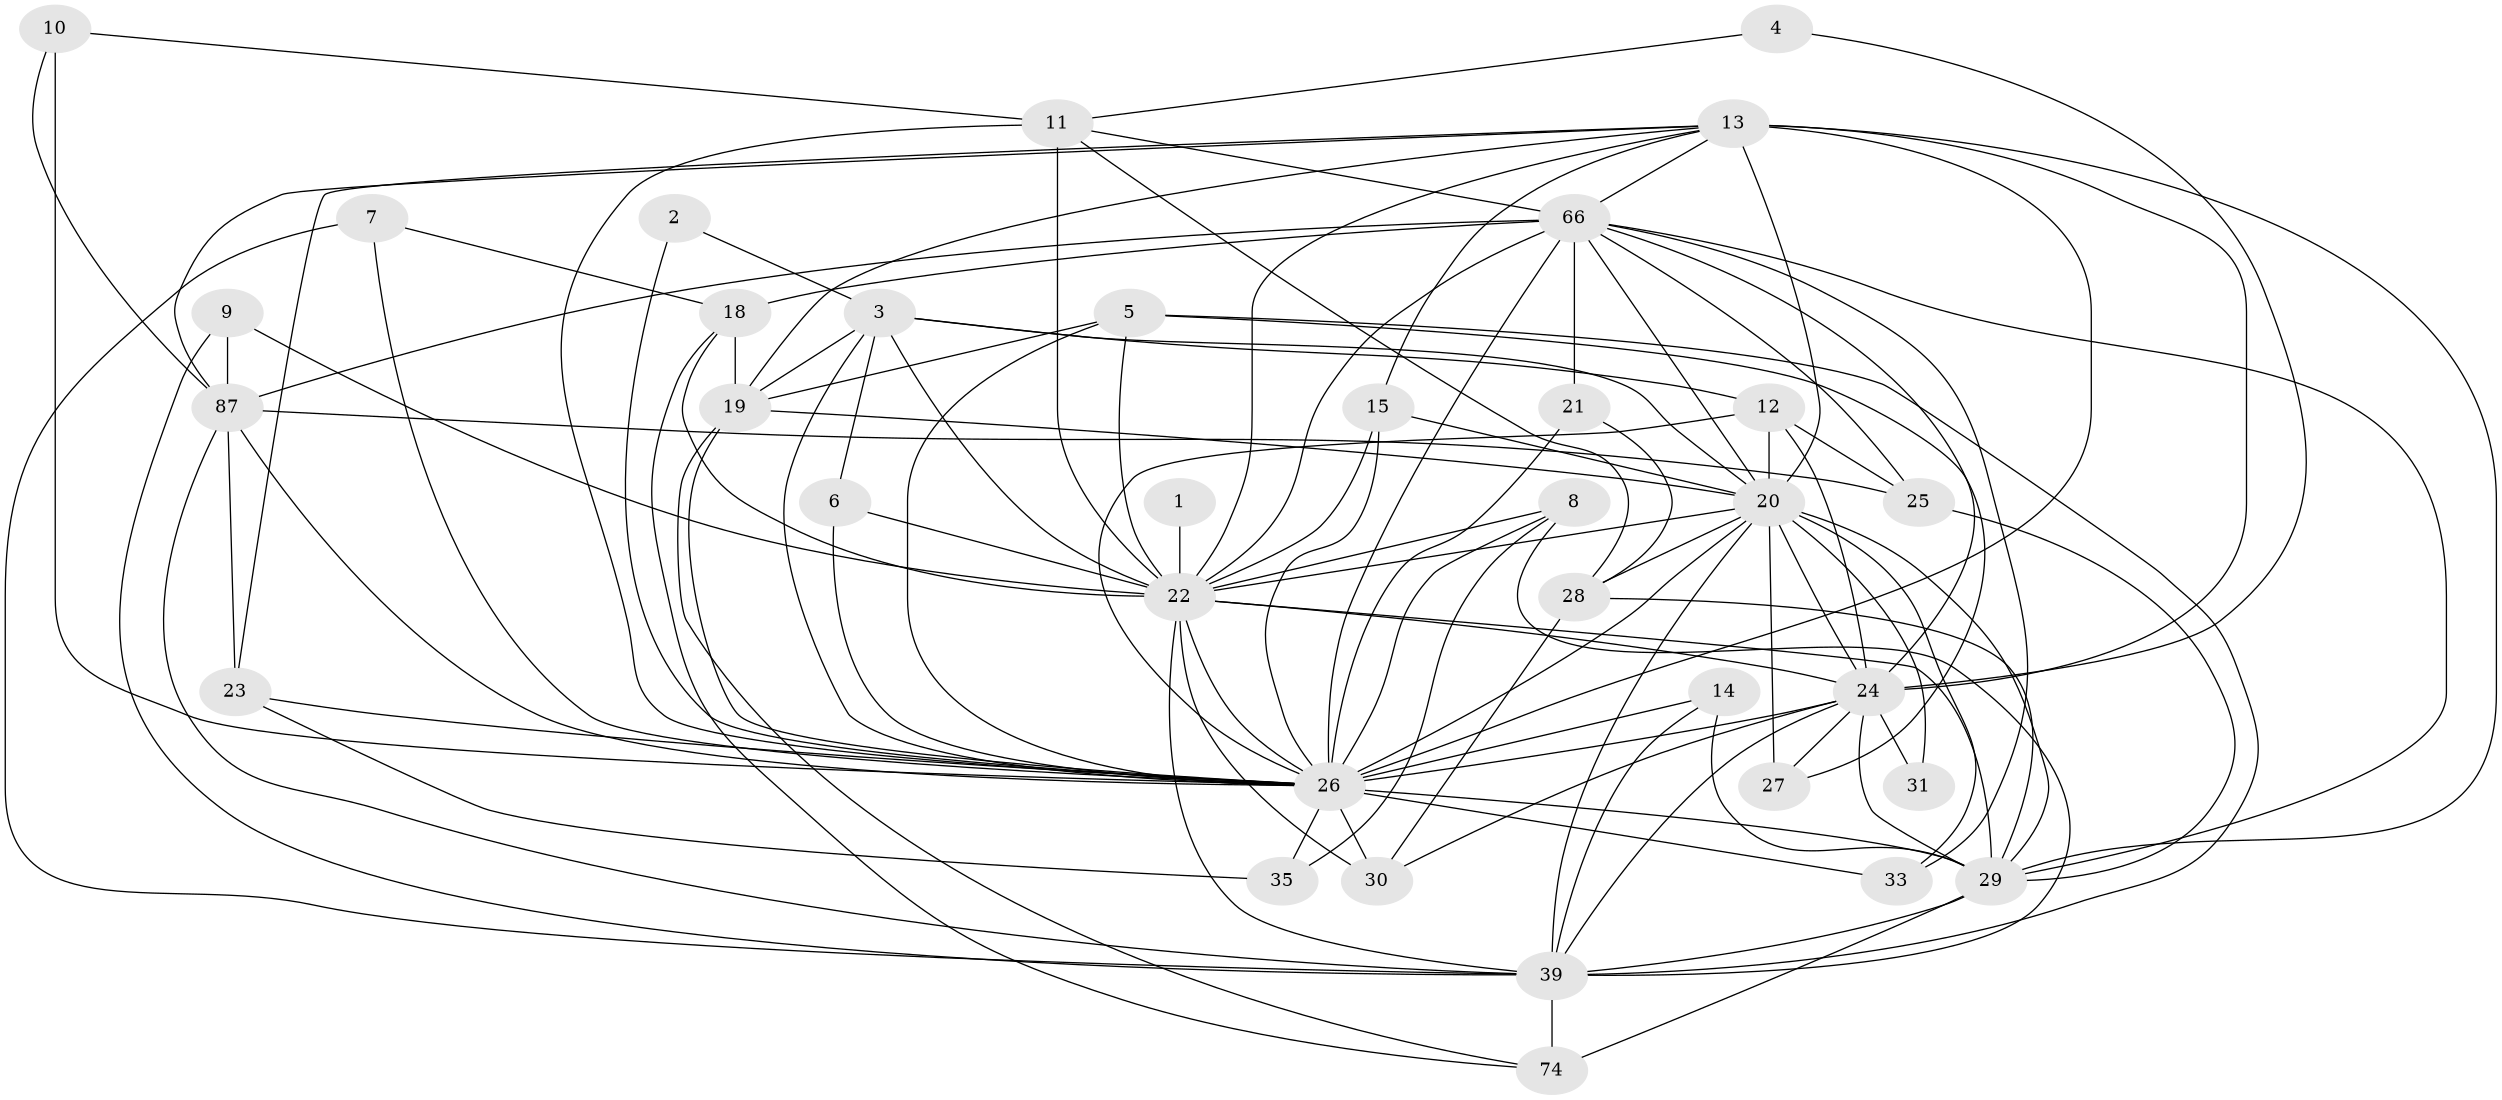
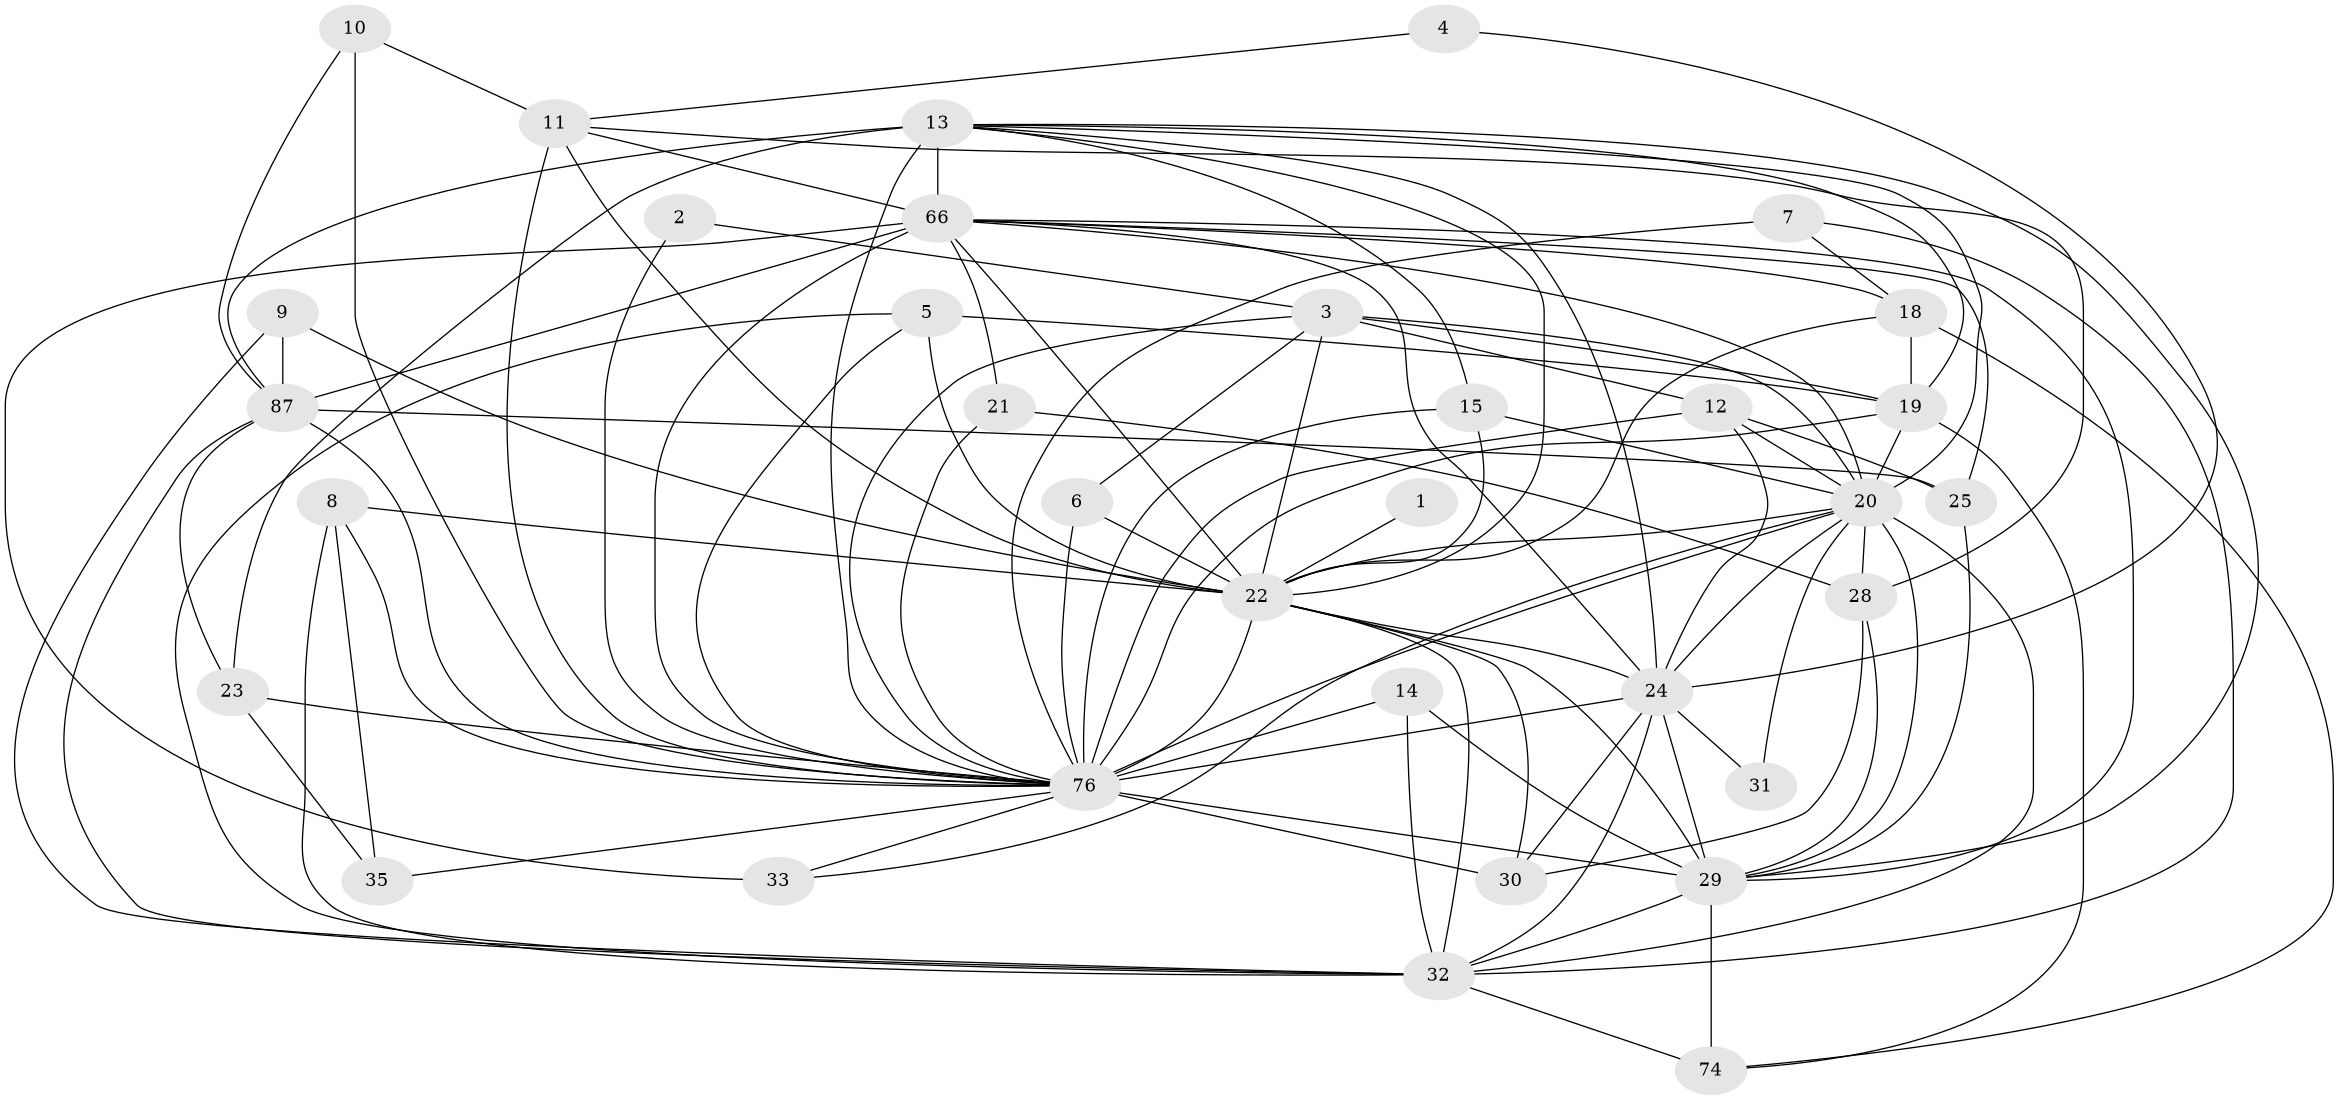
(1330, 787) -> (1085, 787)
(1774, 787) -> none
(1552, 976) -> (1439, 976)
